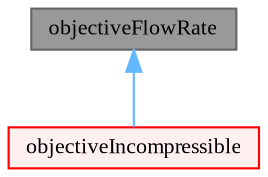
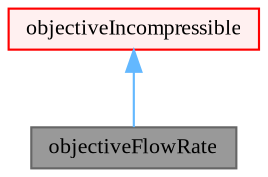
(134, 100) -> (134, 100)
